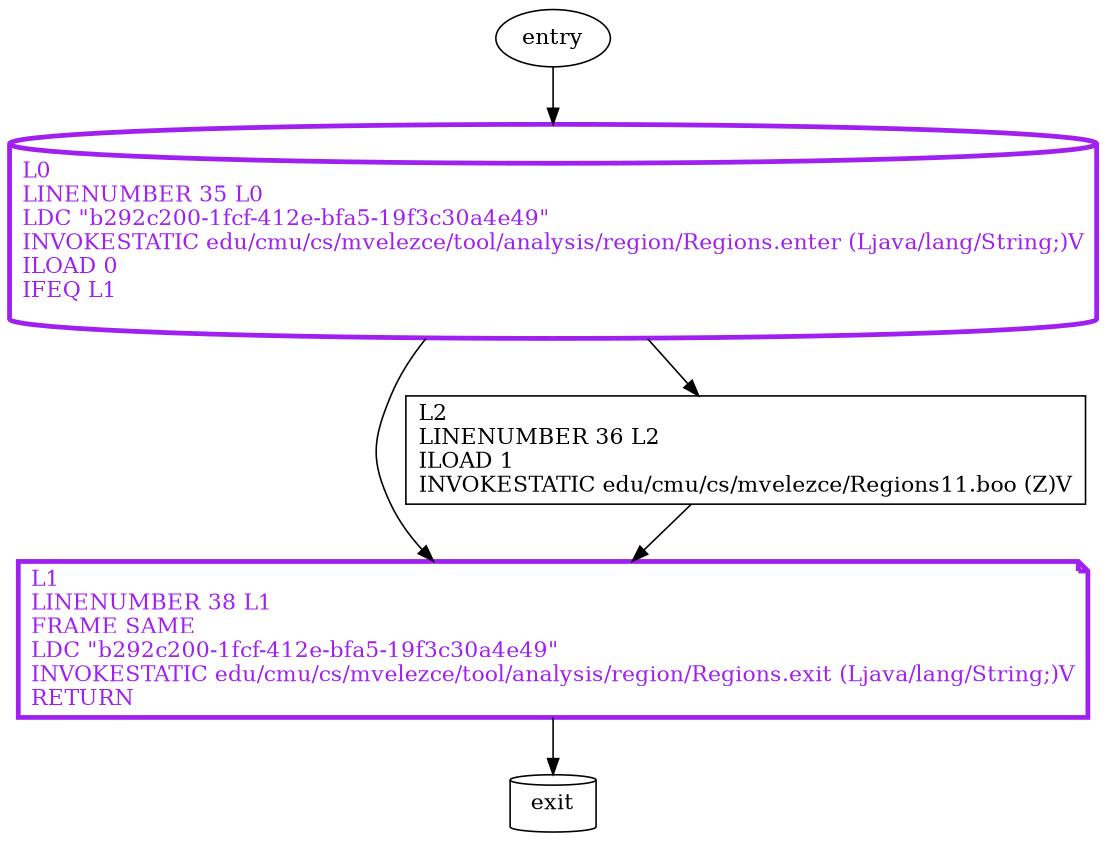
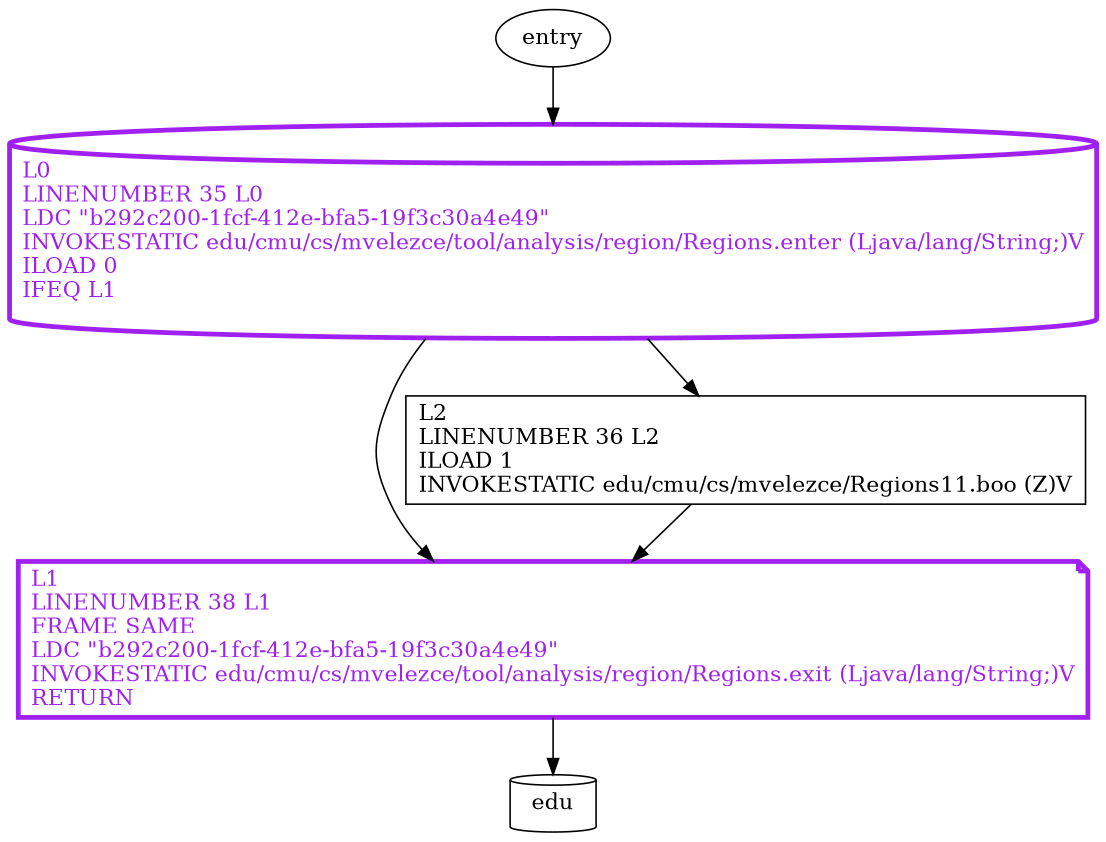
(553, 803) -> (553, 803)
